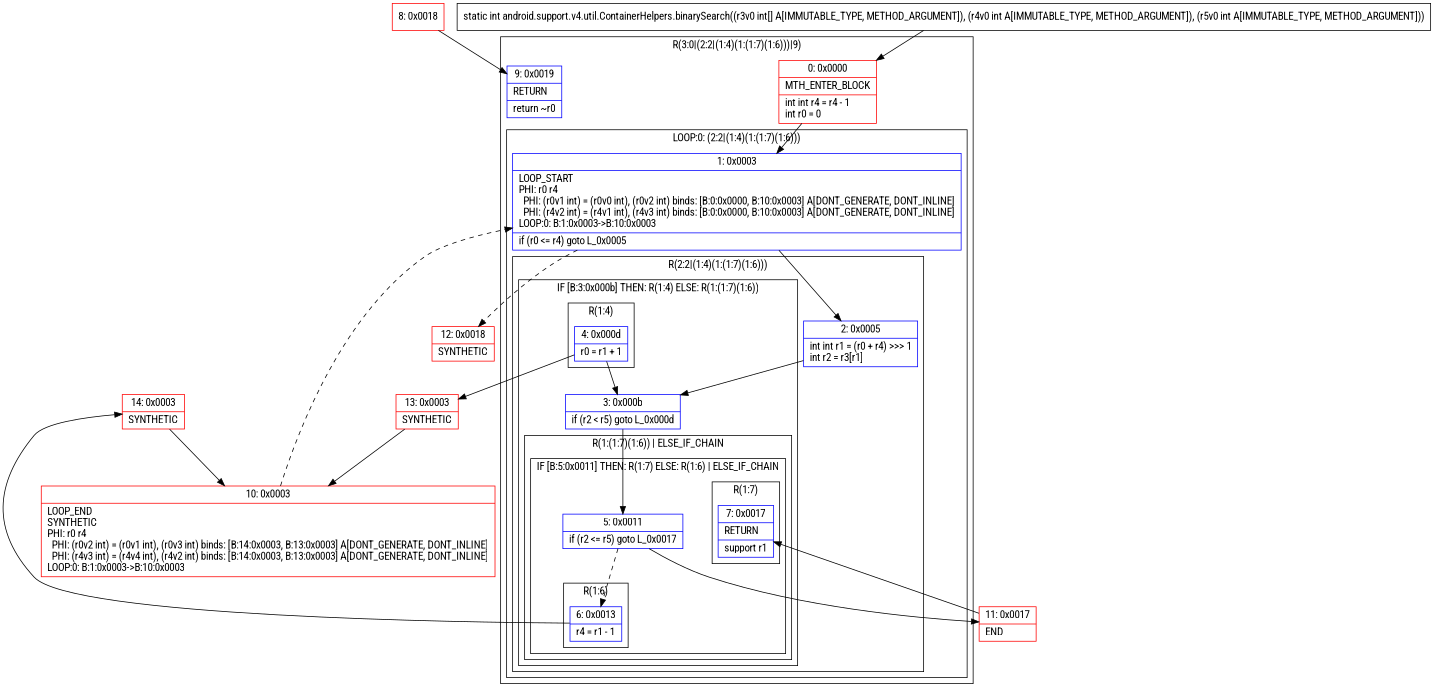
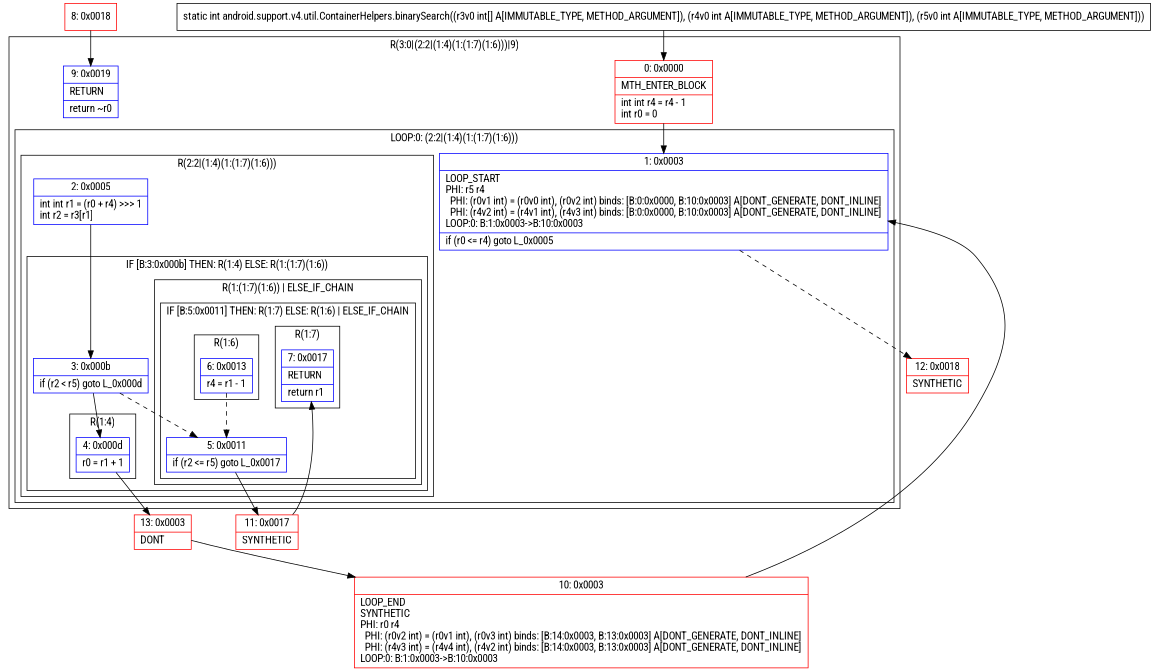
(539, 190) -> (466, 190)
(807, 283) -> none
(359, 324) -> (965, 423)
(611, 374) -> (96, 409)
(153, 412) -> none
(427, 420) -> (153, 540)
(623, 468) -> (148, 409)
(746, 548) -> (306, 393)
(610, 574) -> (226, 411)
(995, 632) -> (267, 540)
